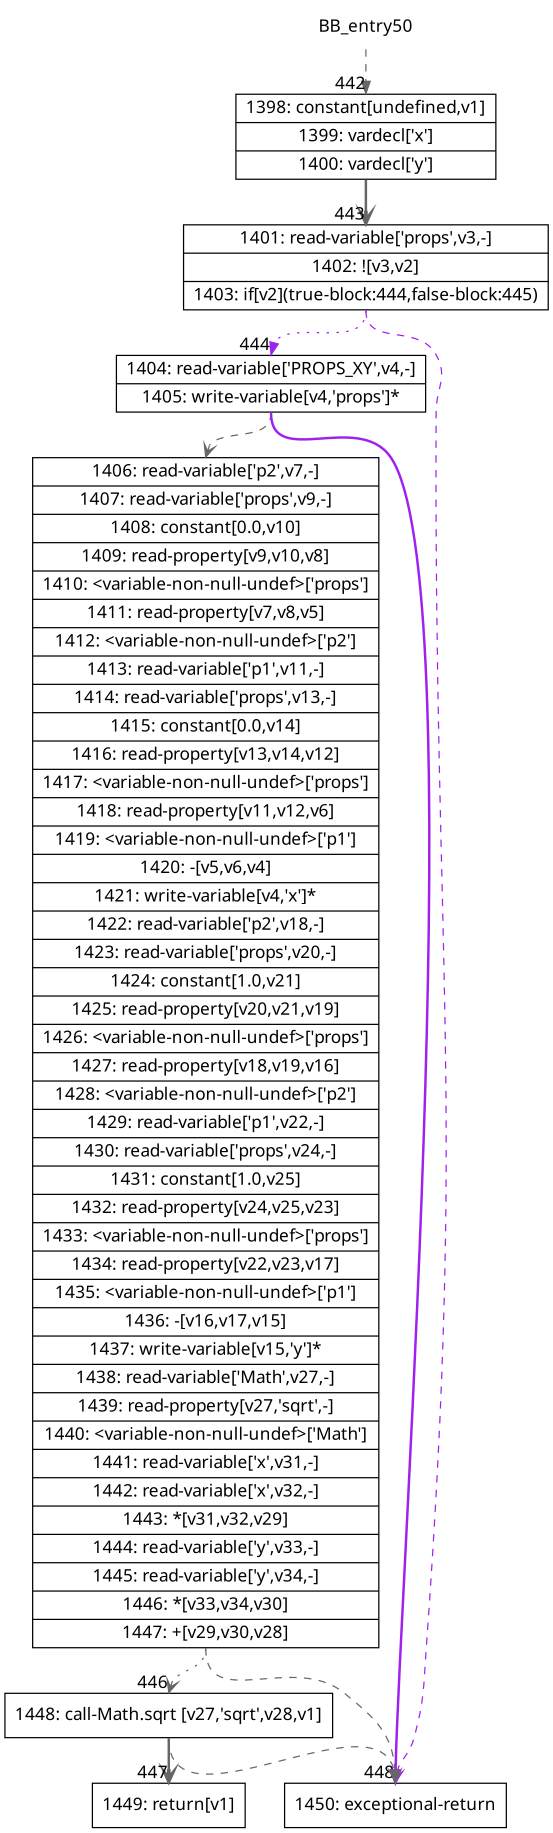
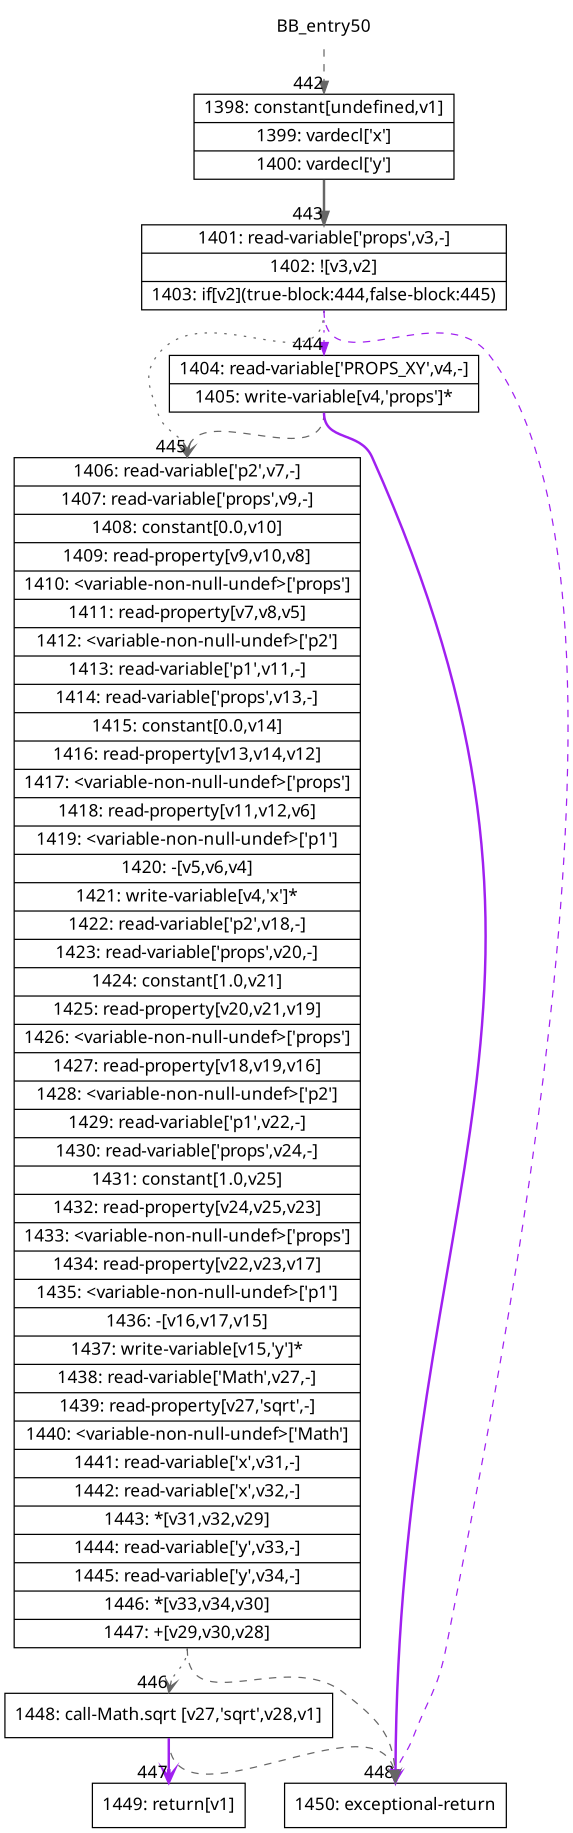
(366, 196) -> (324, 196)
none -> (196, 335)
(169, 1761) -> (169, 1761)
